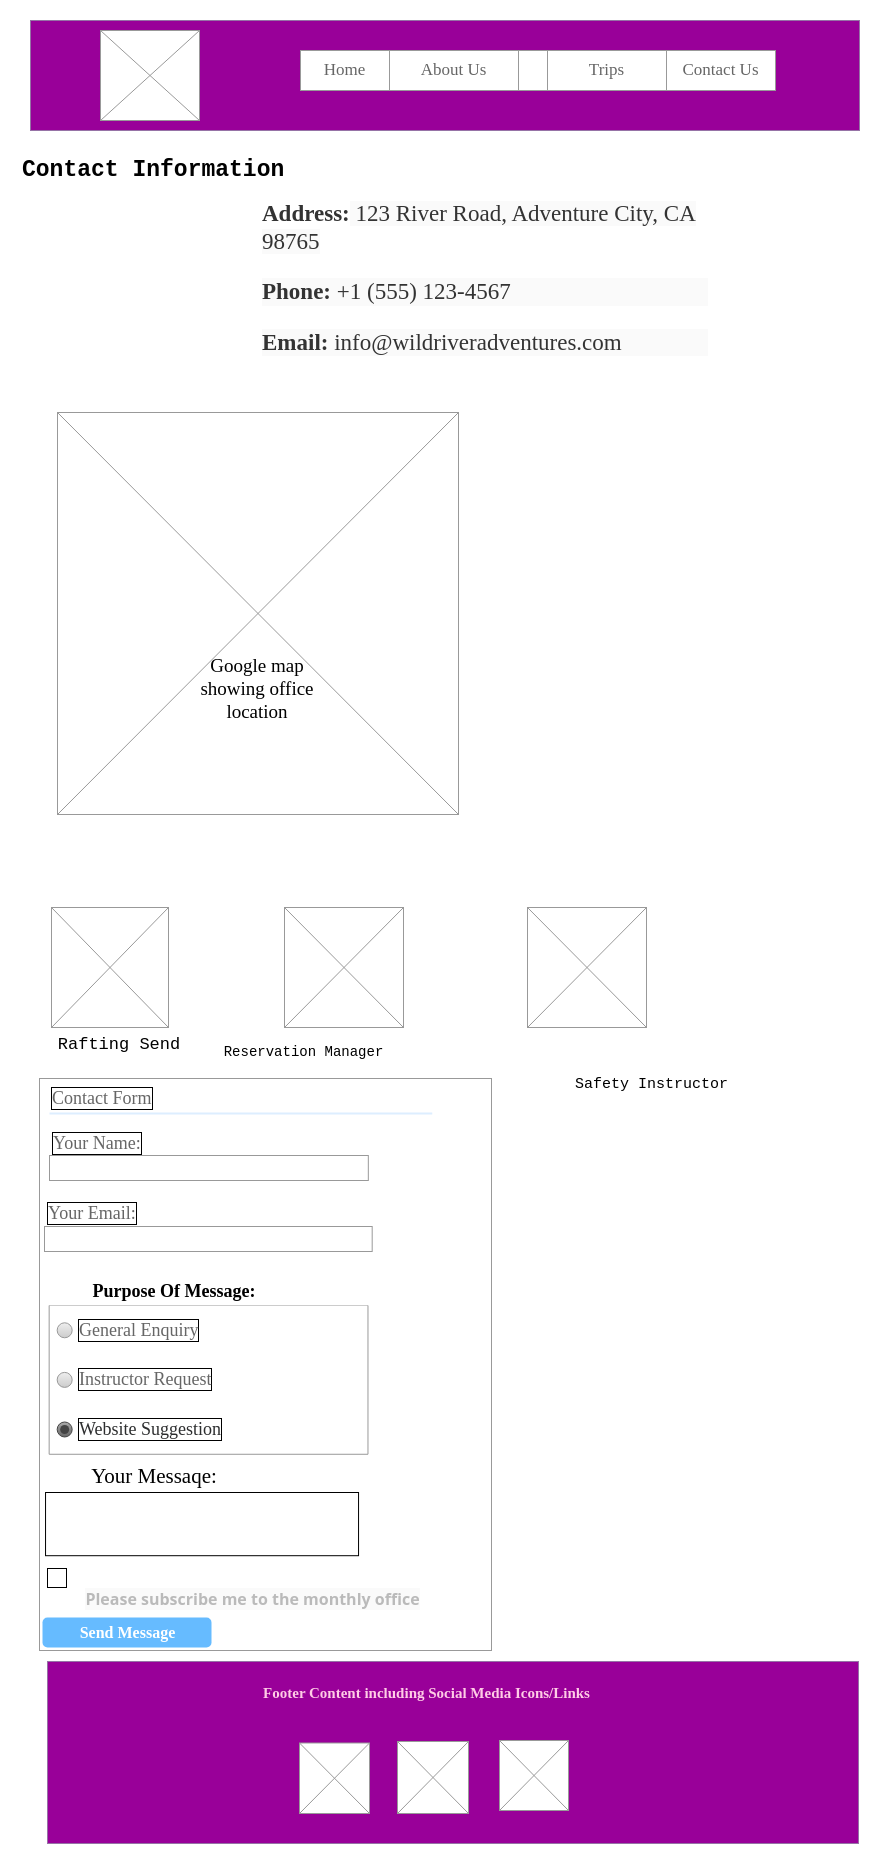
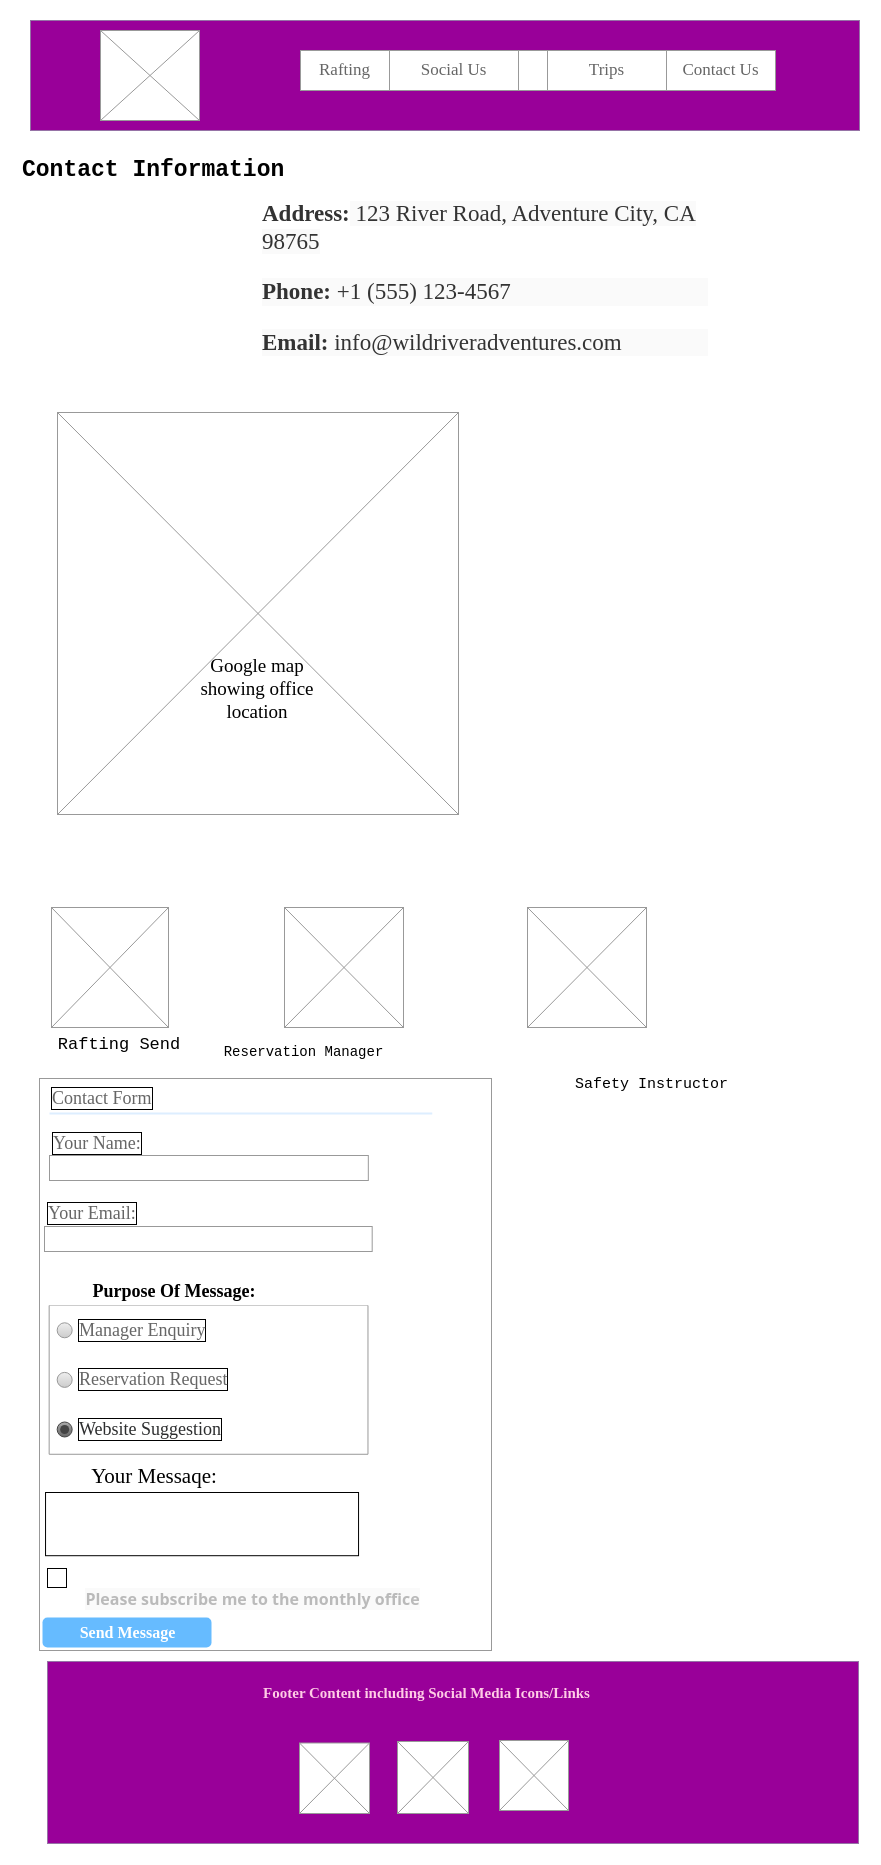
(345, 71) -> (345, 71)
(454, 71) -> (454, 71)
(147, 1331) -> (149, 1331)
(167, 1380) -> (170, 1380)
